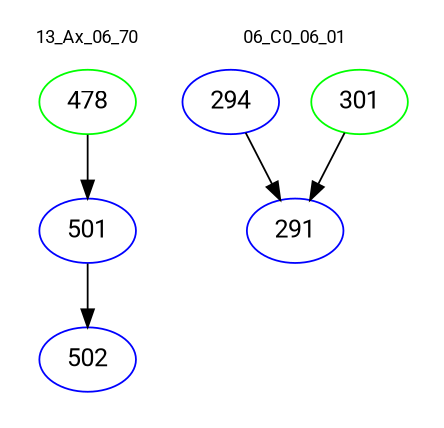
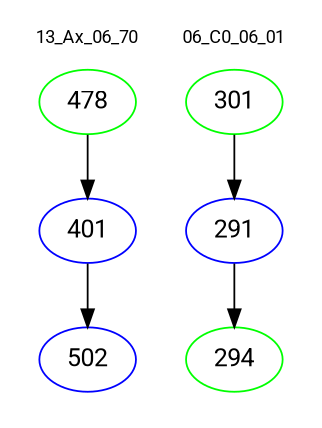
(231, 102) -> (234, 360)
(259, 158) -> (234, 286)
(88, 231) -> (88, 231)
